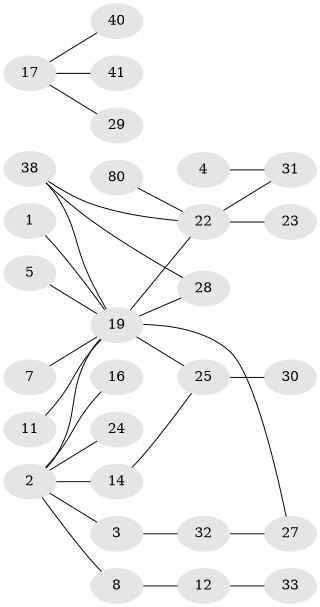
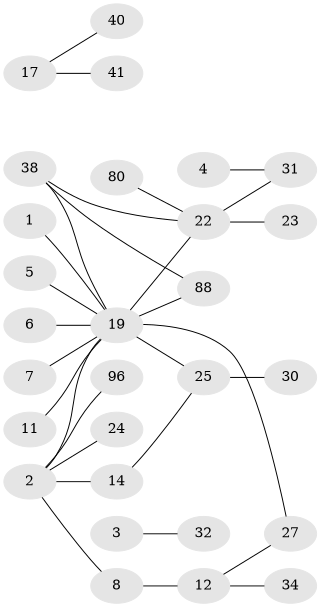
(117, 125) -> none
(204, 289) -> (204, 289)
none -> (30, 325)
(117, 377) -> (117, 377)
(73, 508) -> none
(247, 534) -> (247, 560)
(291, 586) -> (291, 586)
